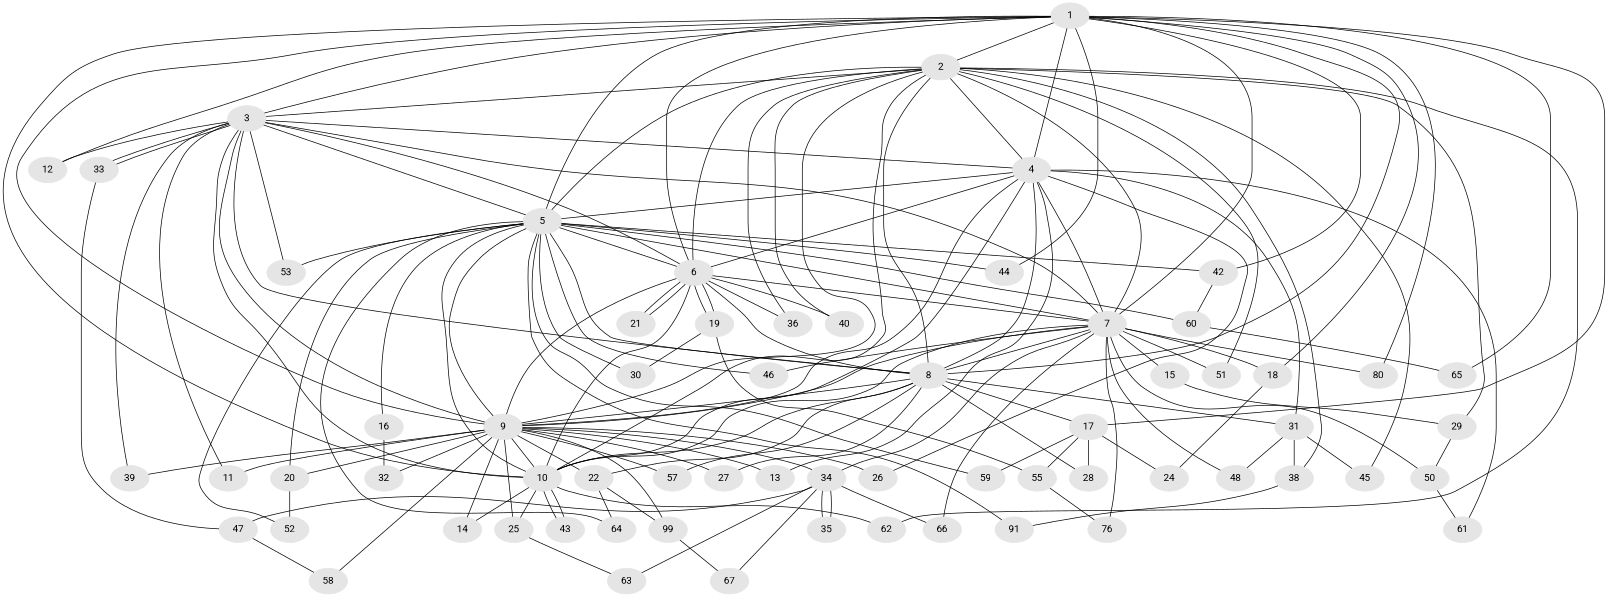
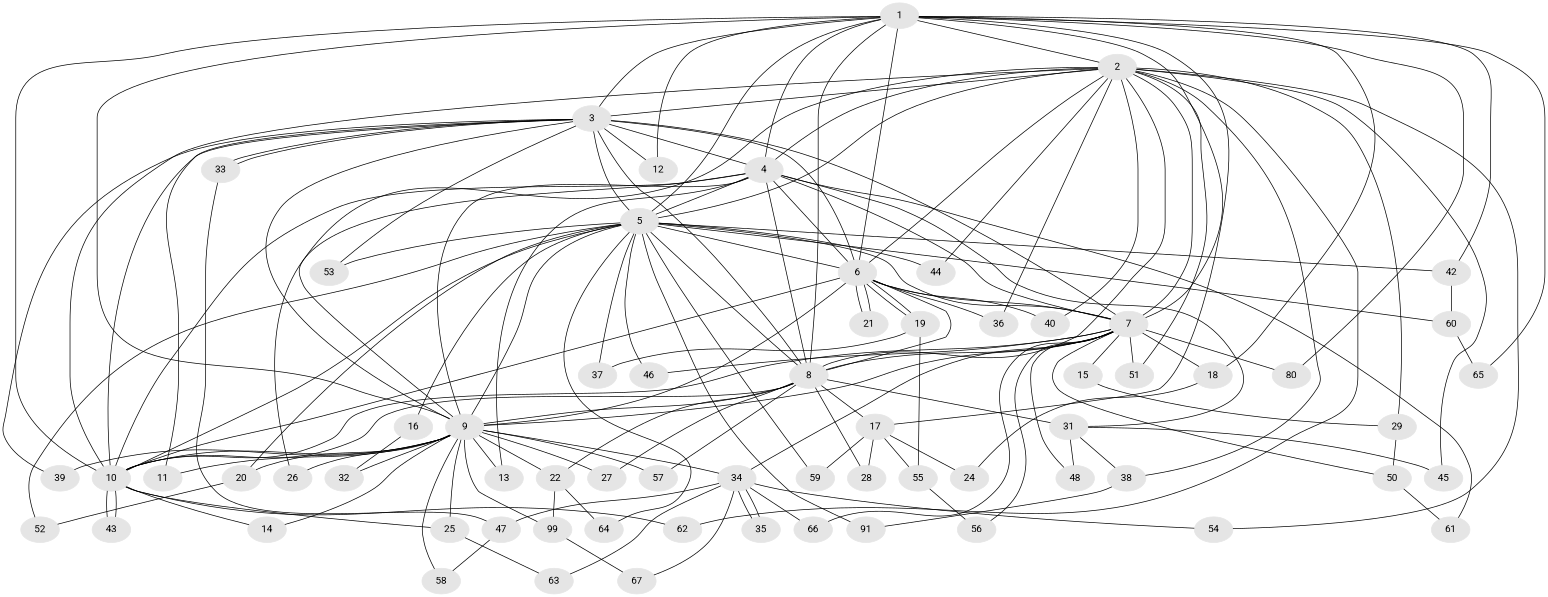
(1098, 148) -> (1027, 170)
(636, 376) -> (598, 376)
(1107, 530) -> (977, 530)
none -> (1214, 530)
